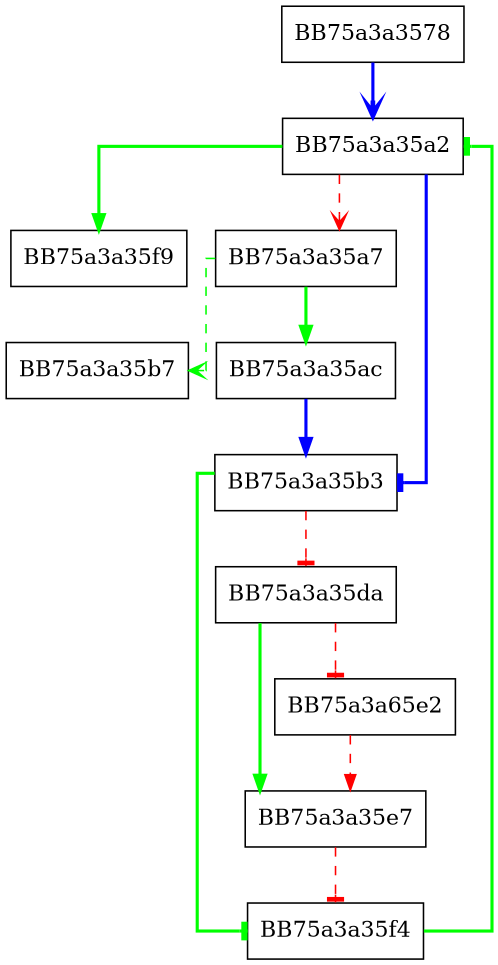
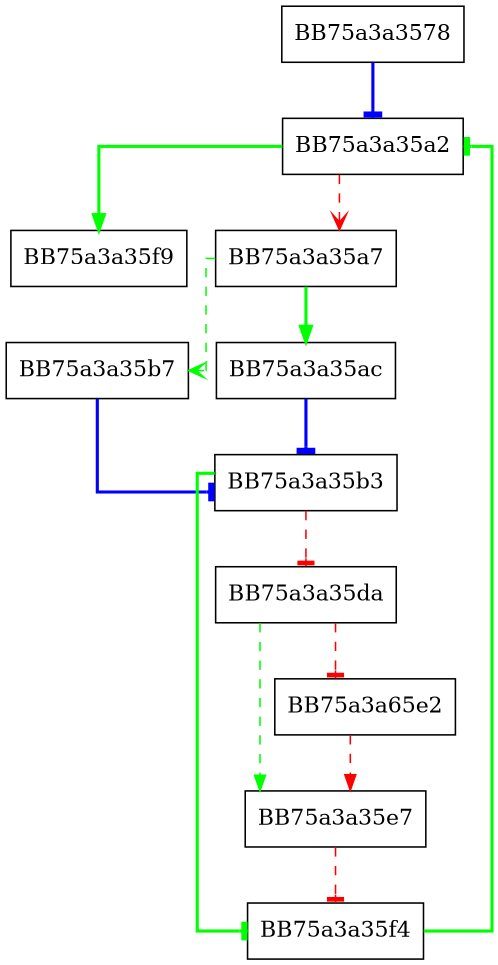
(373, 86) -> (373, 86)
(426, 339) -> (105, 492)
(306, 423) -> (306, 423)
(260, 699) -> (260, 699)
